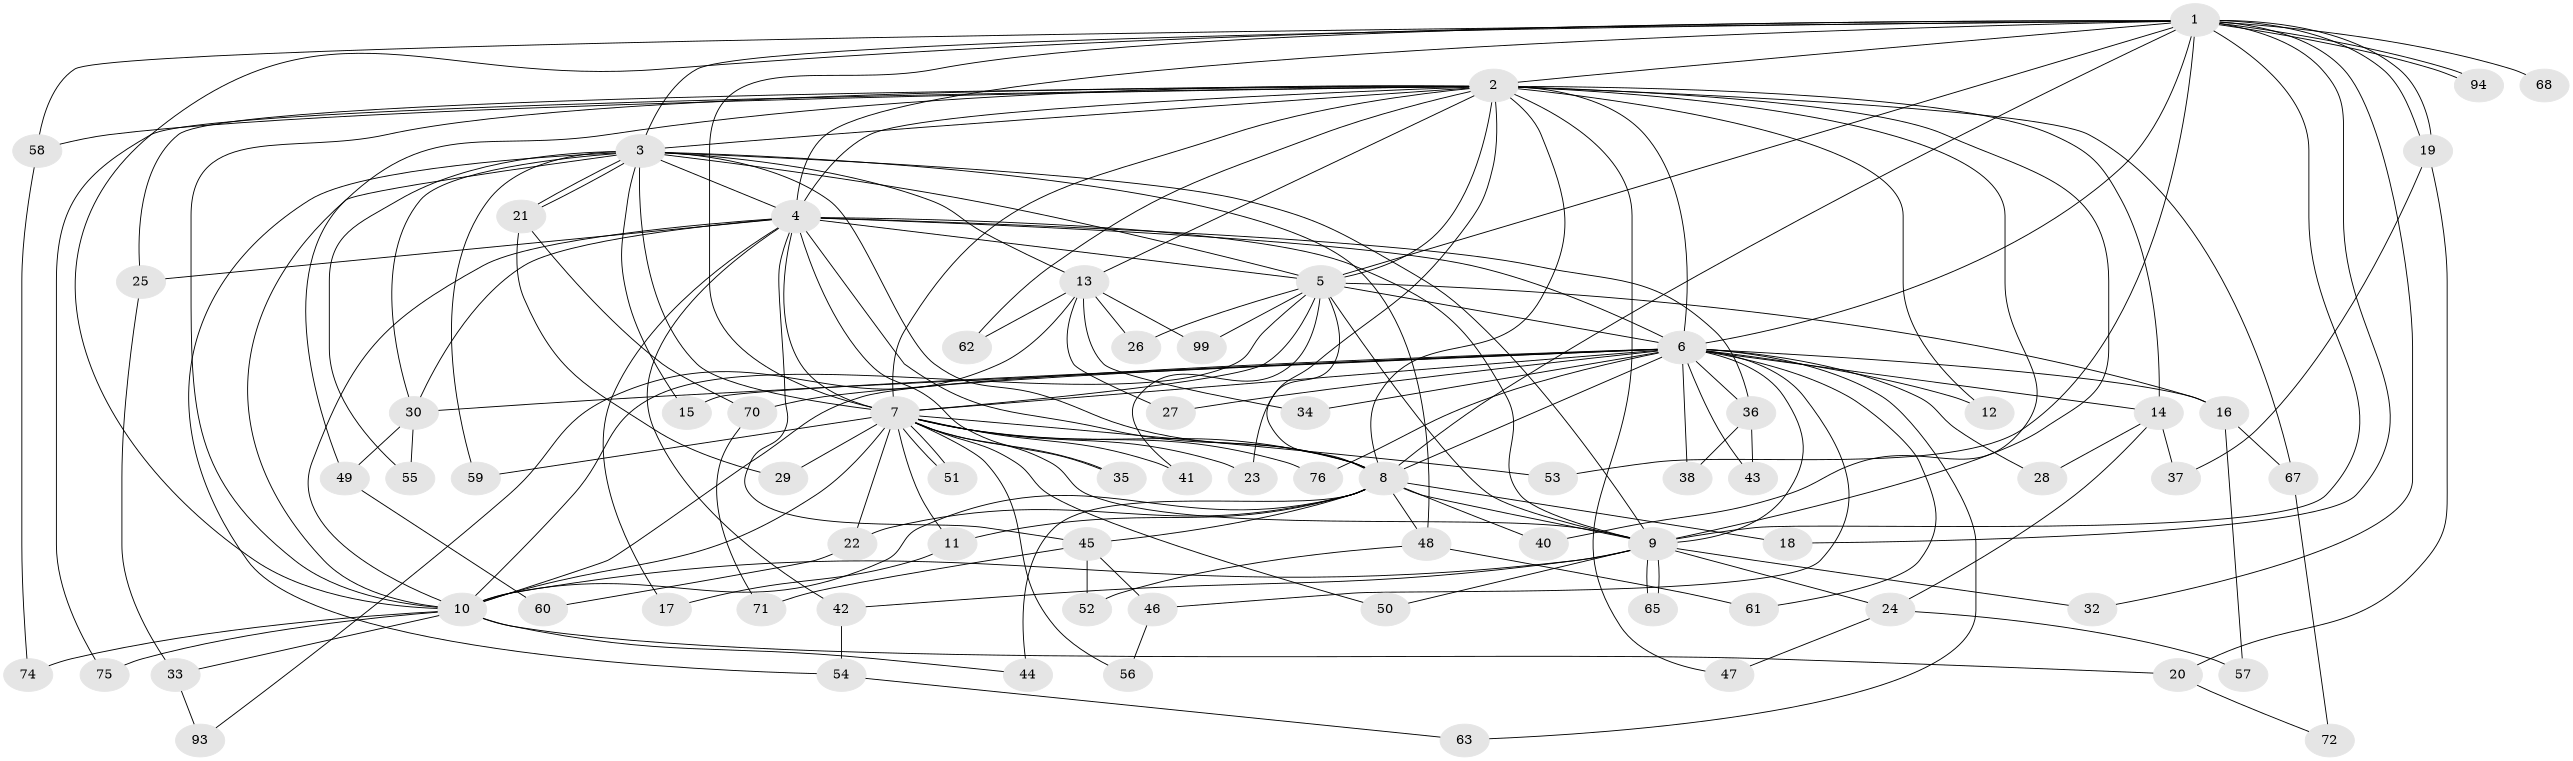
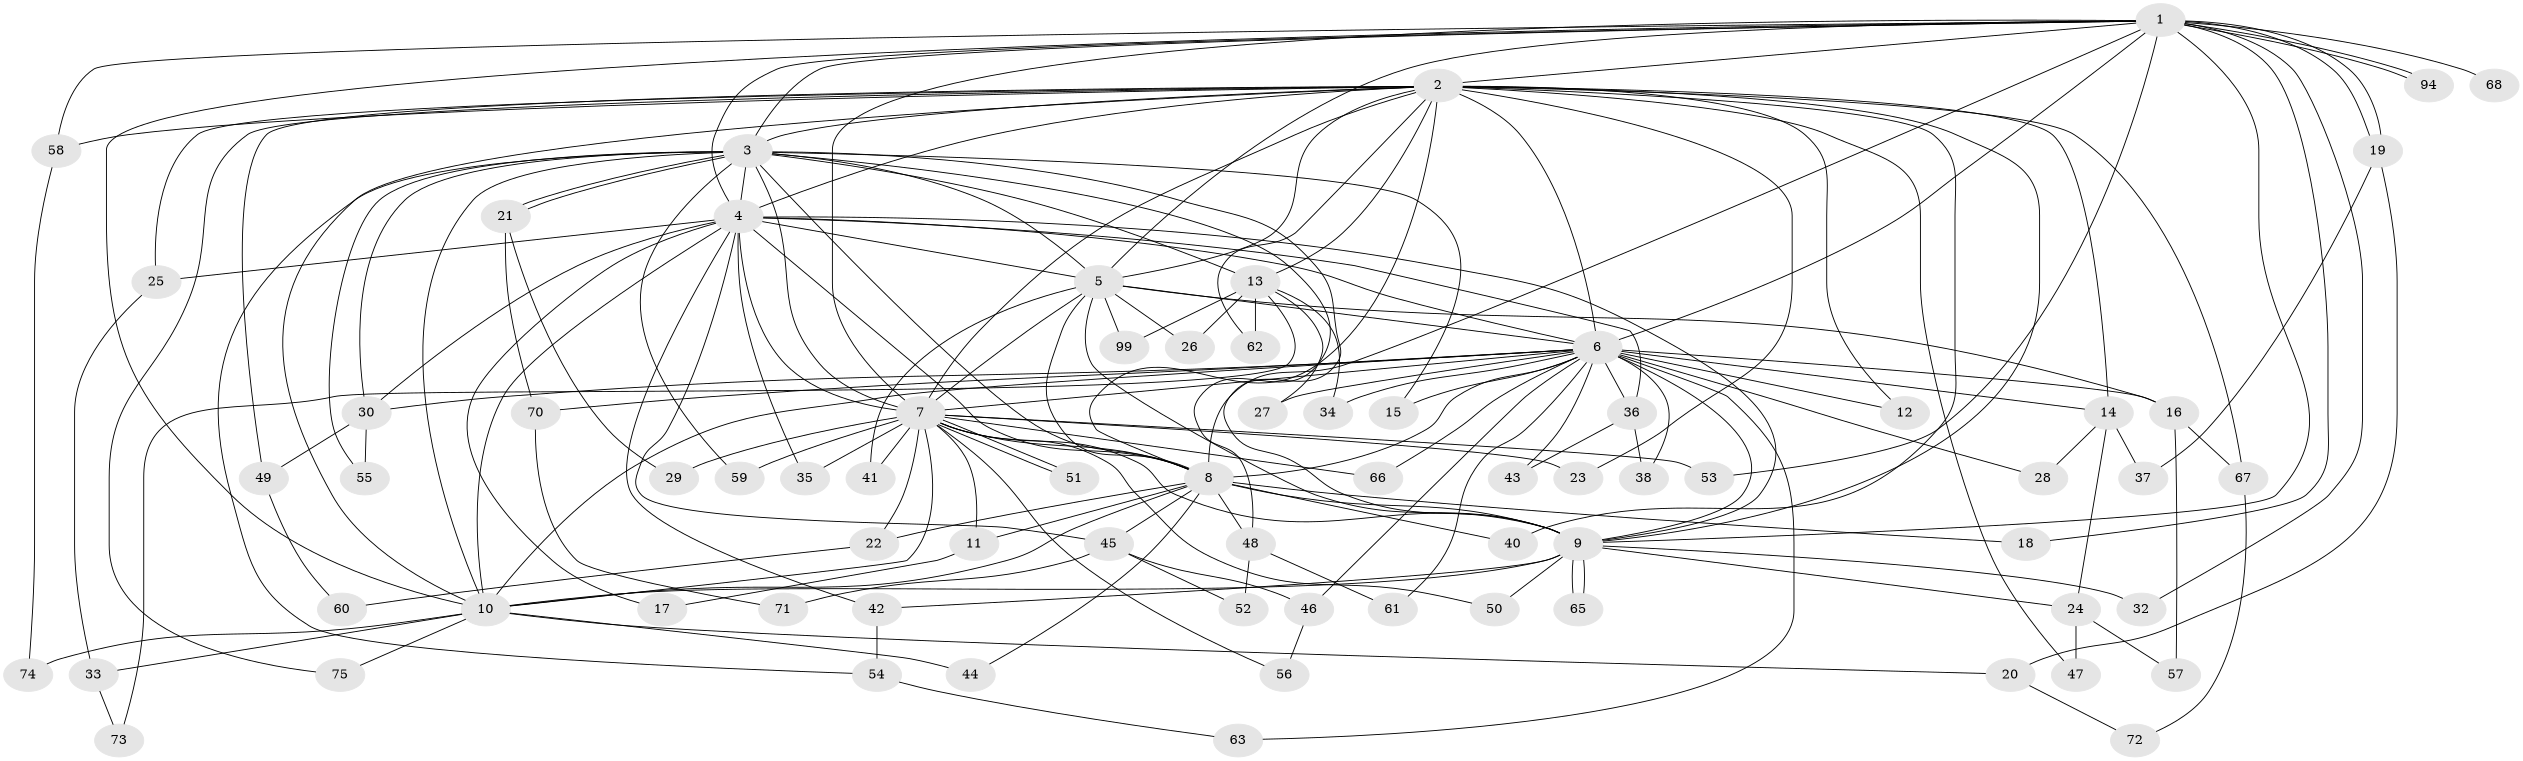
(859, 375) -> none
(1318, 479) -> (1378, 479)
(200, 741) -> (119, 741)
